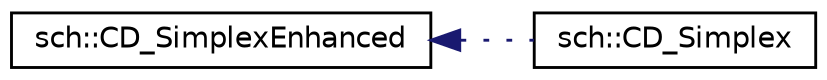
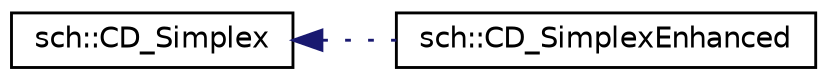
(497, 40) -> (359, 40)
